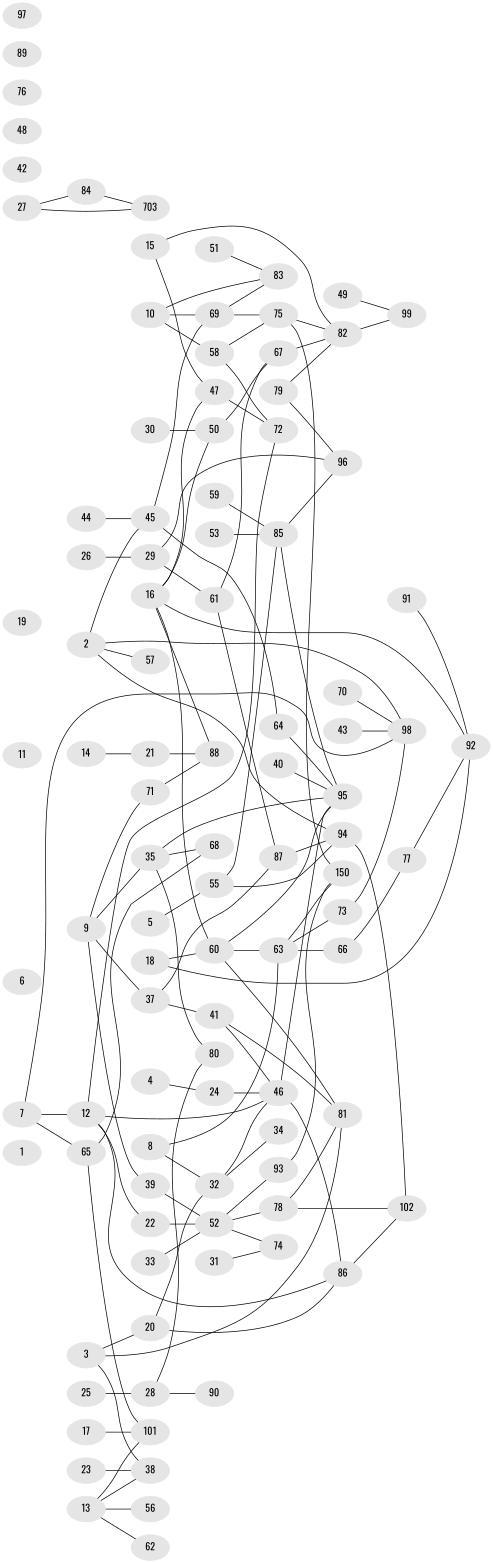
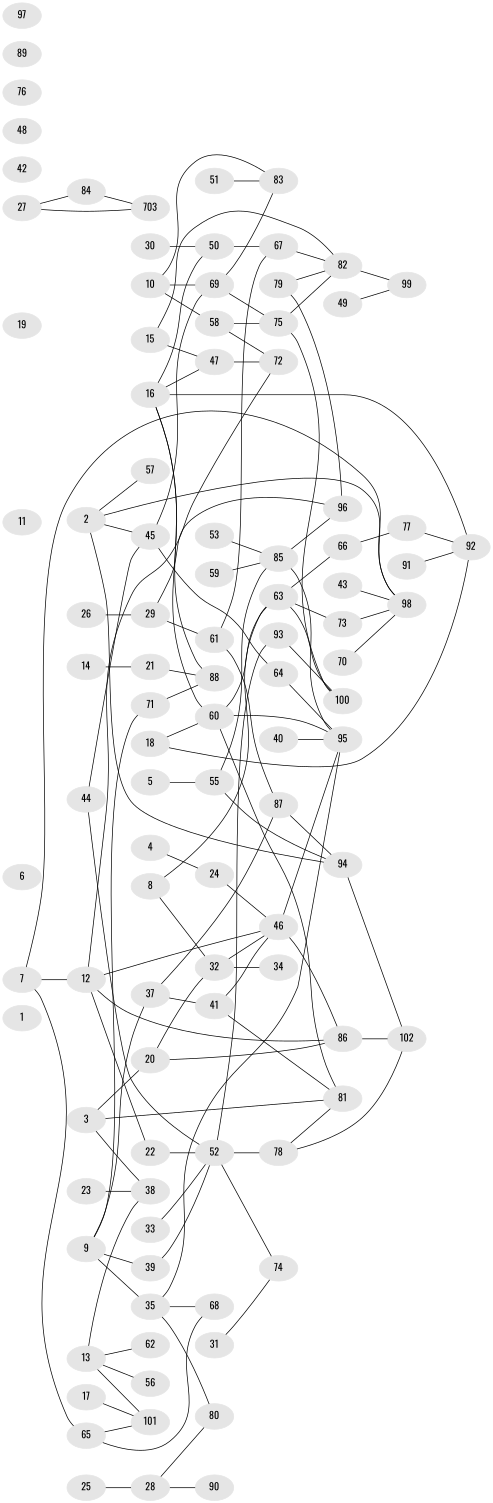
(343, 874) -> (343, 701)
none -> (107, 958)
